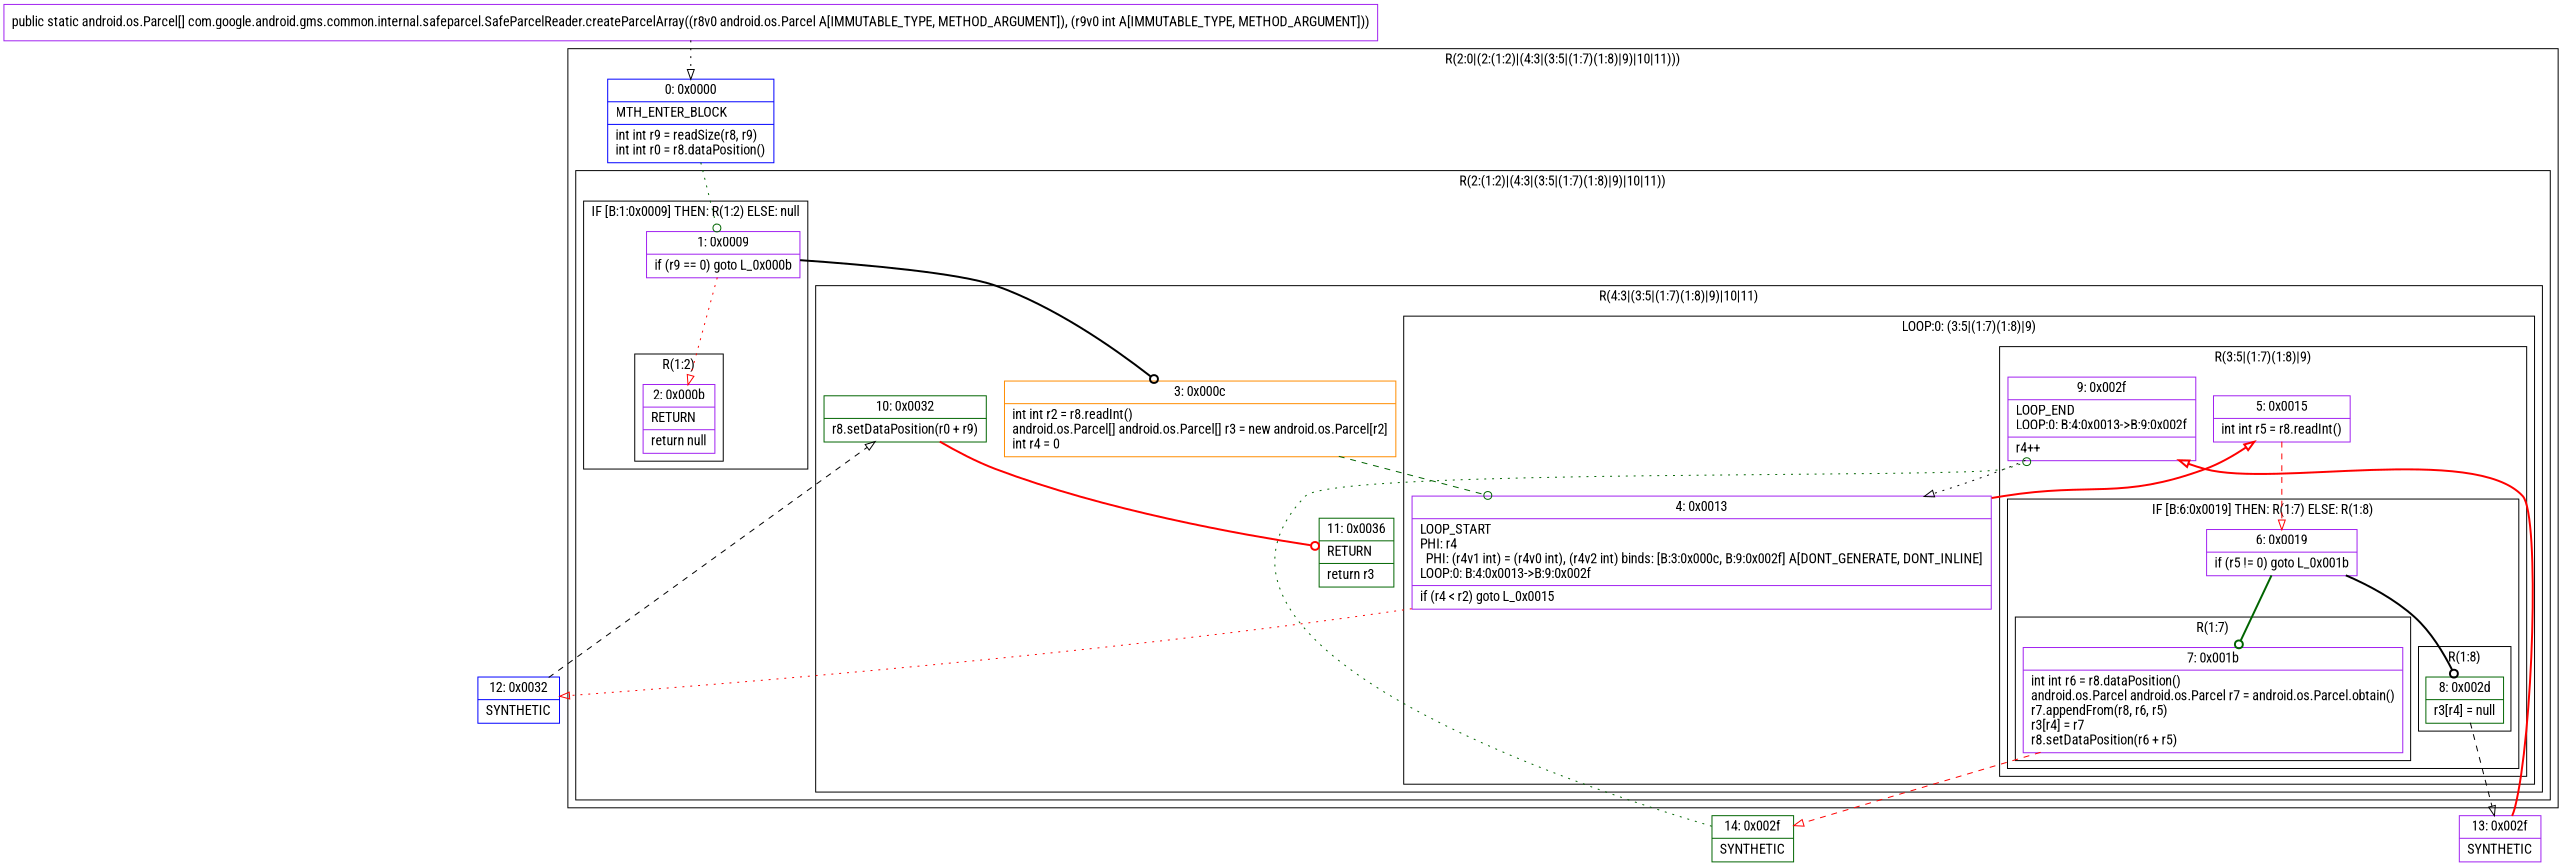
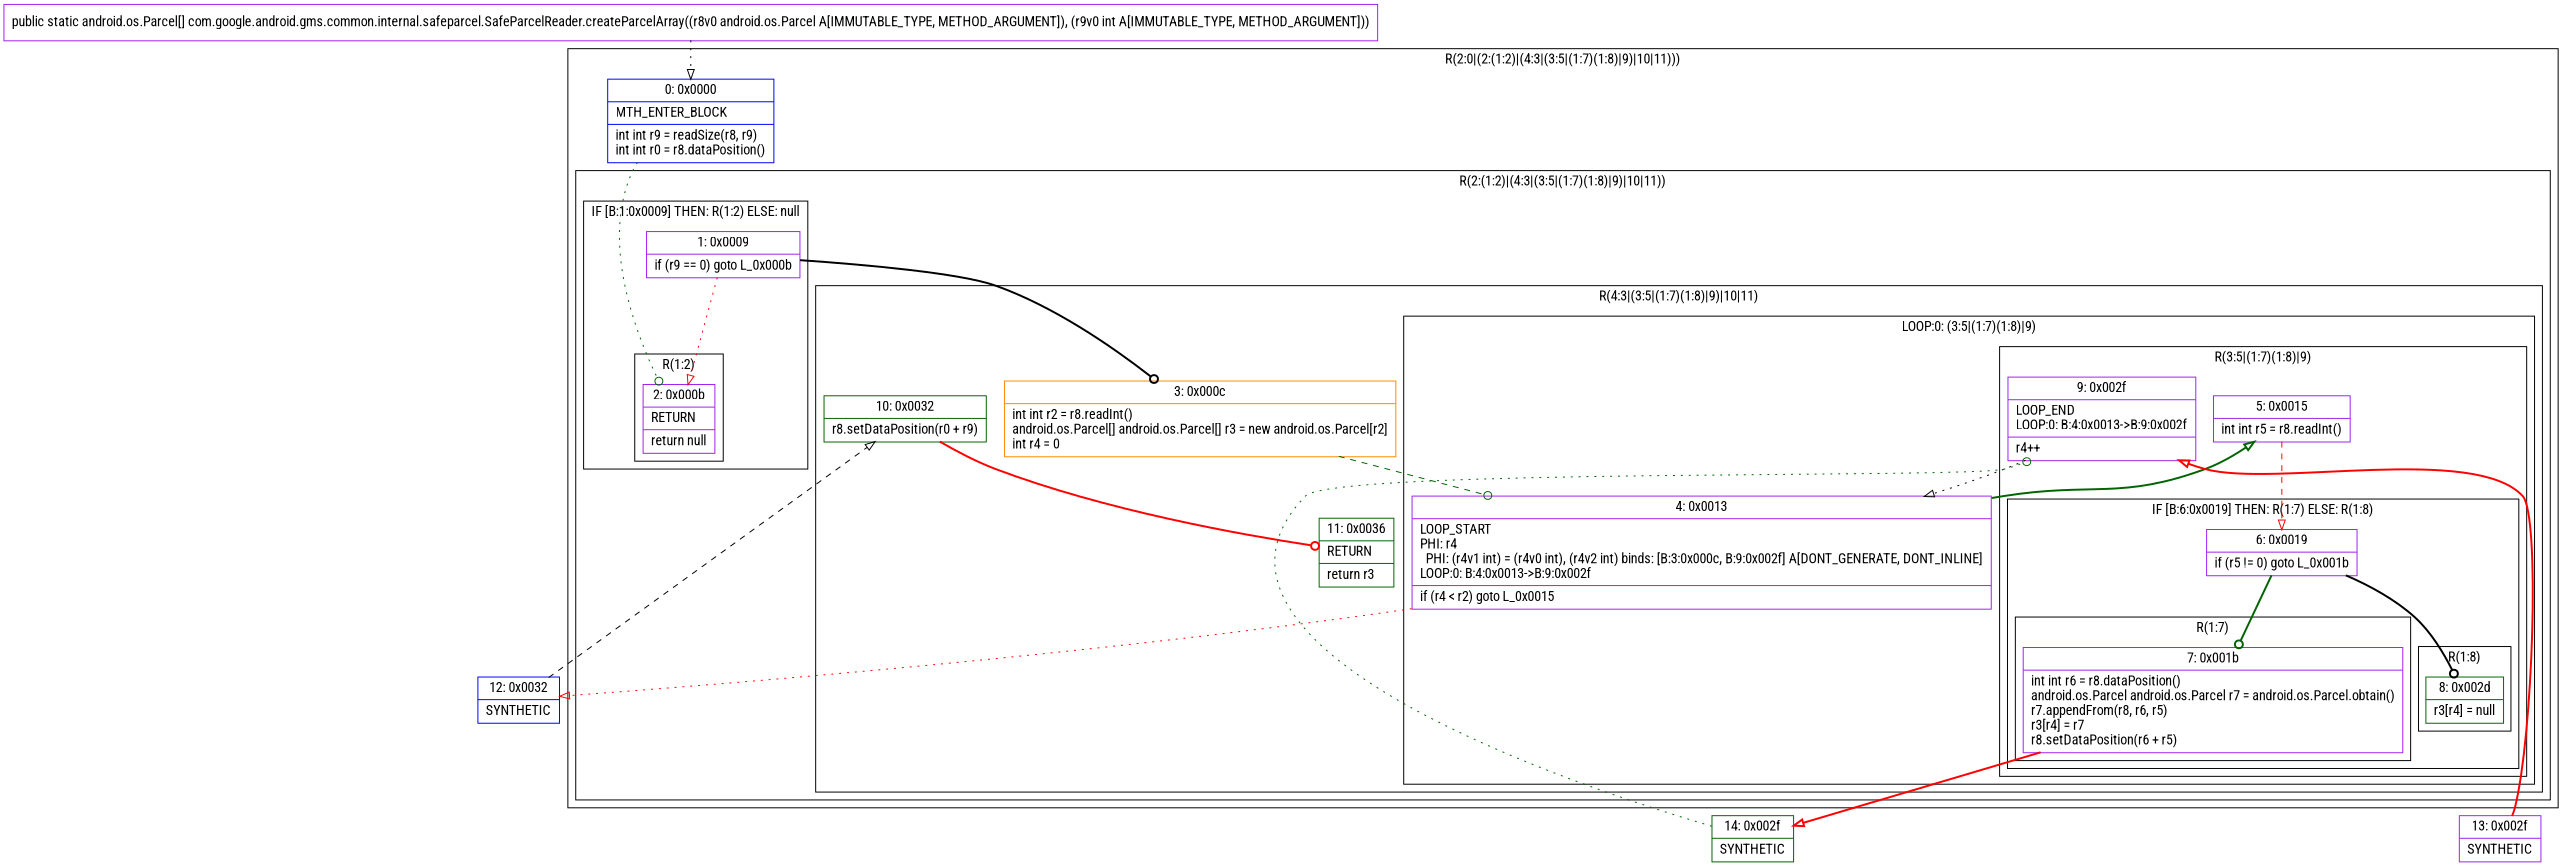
(708, 193) -> (623, 271)
(2123, 488) -> (2123, 488)
(2481, 762) -> none
(1958, 777) -> (1958, 777)
